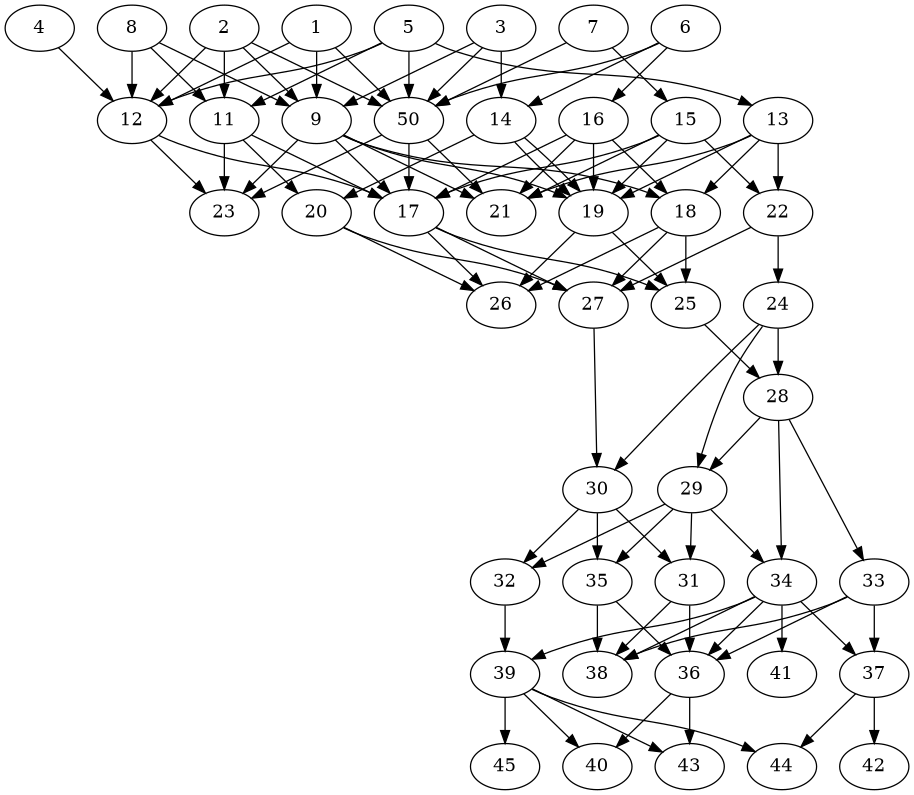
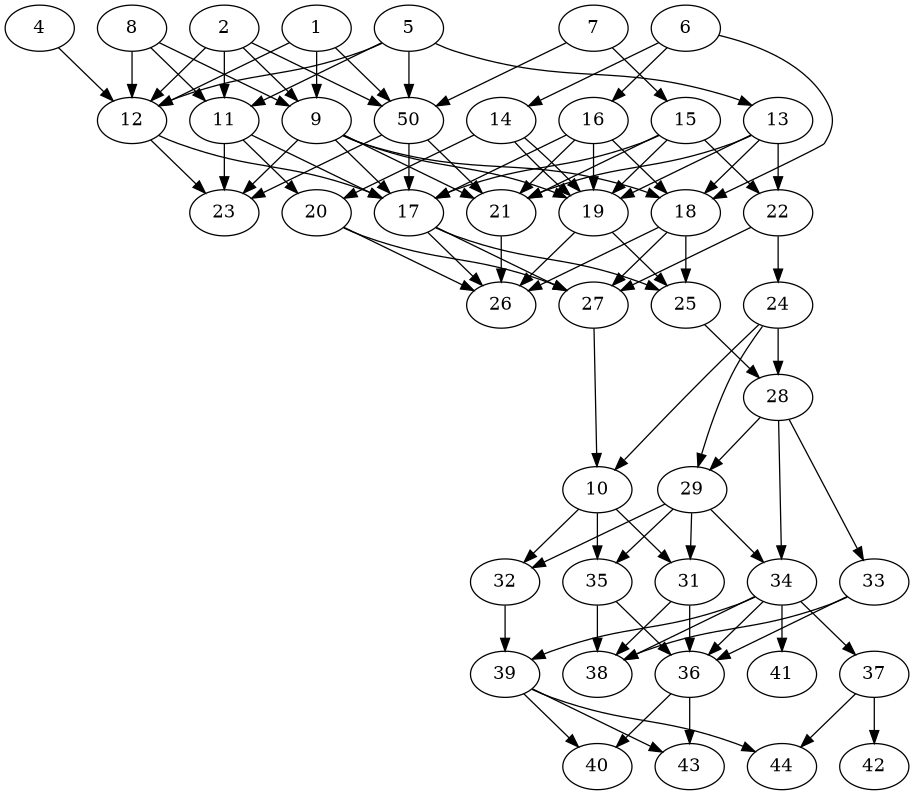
(501, 28) -> none
(532, 77) -> (831, 113)
none -> (501, 253)
(597, 490) -> (597, 490)
(874, 622) -> none
(505, 767) -> none
